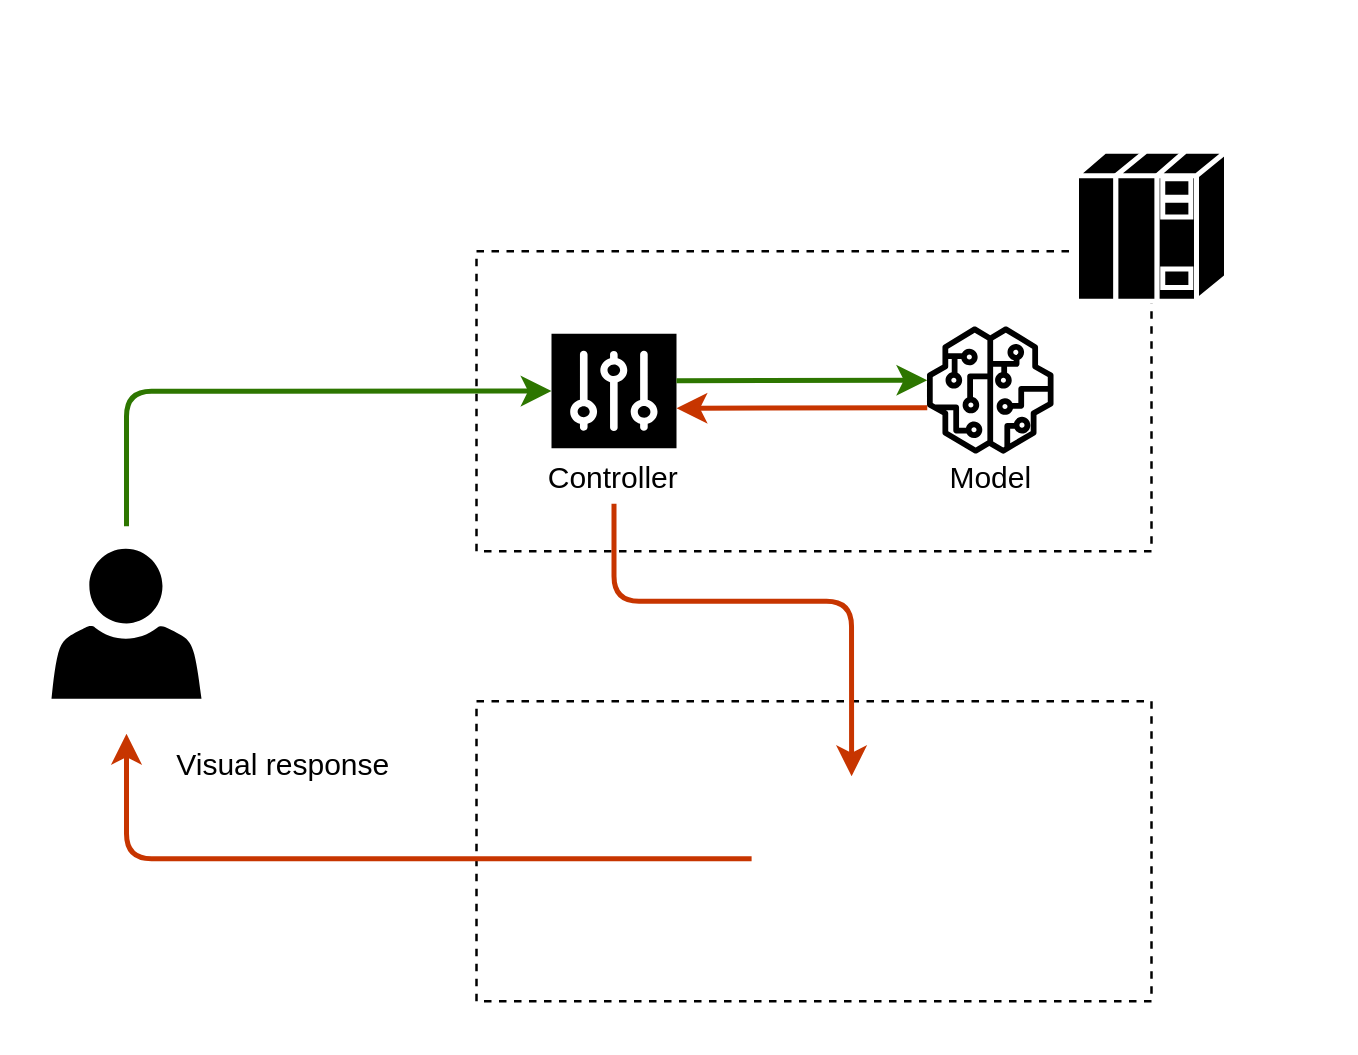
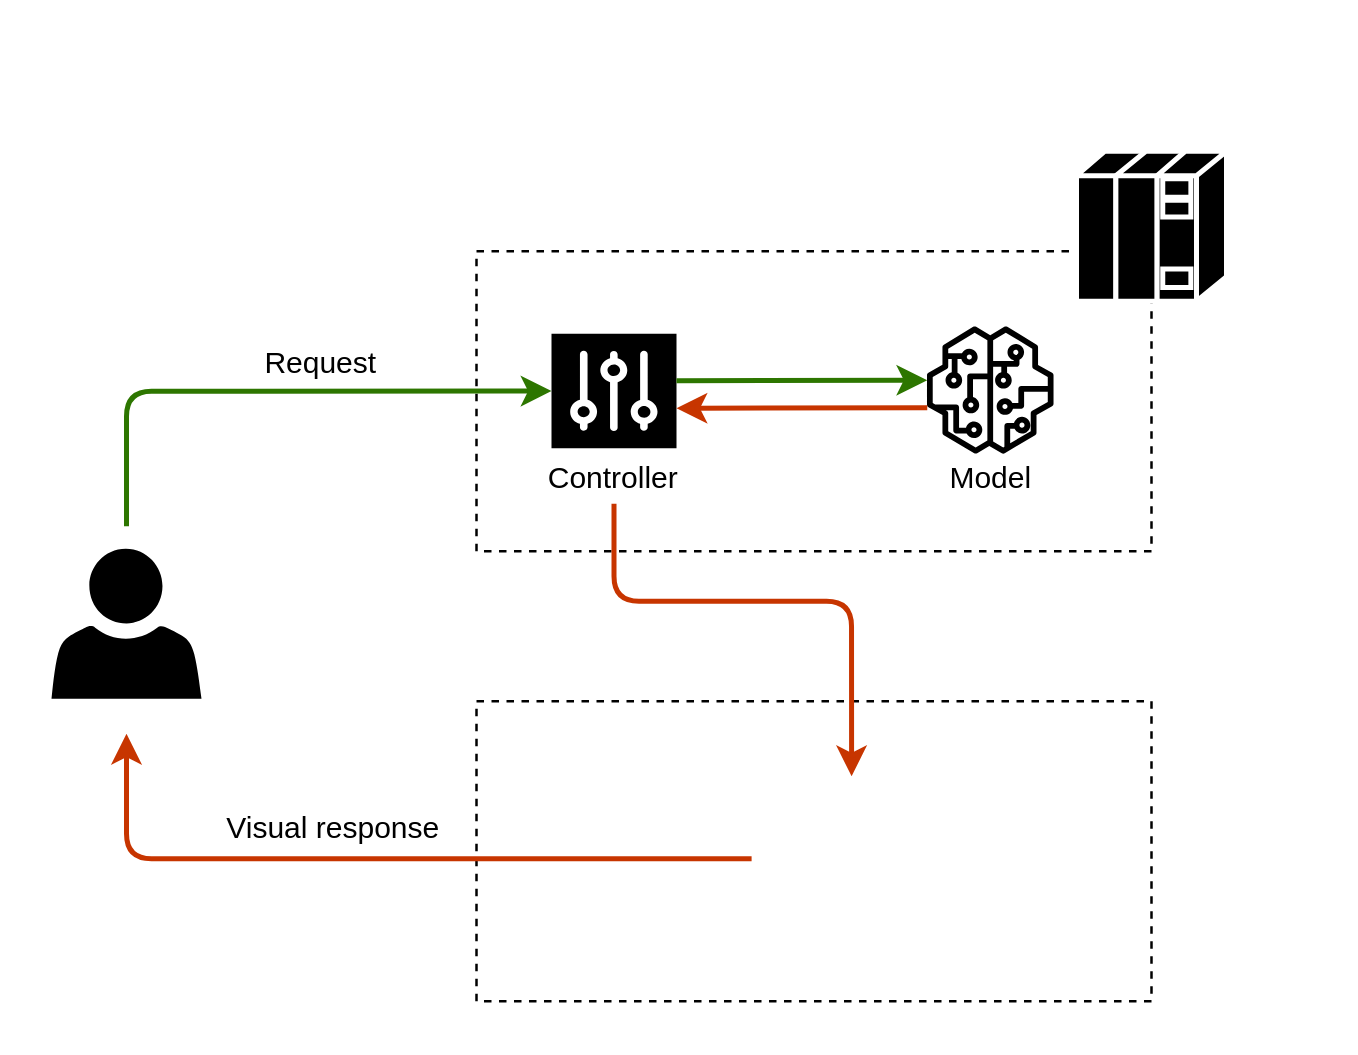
none -> (321, 364)
(284, 766) -> (334, 829)
